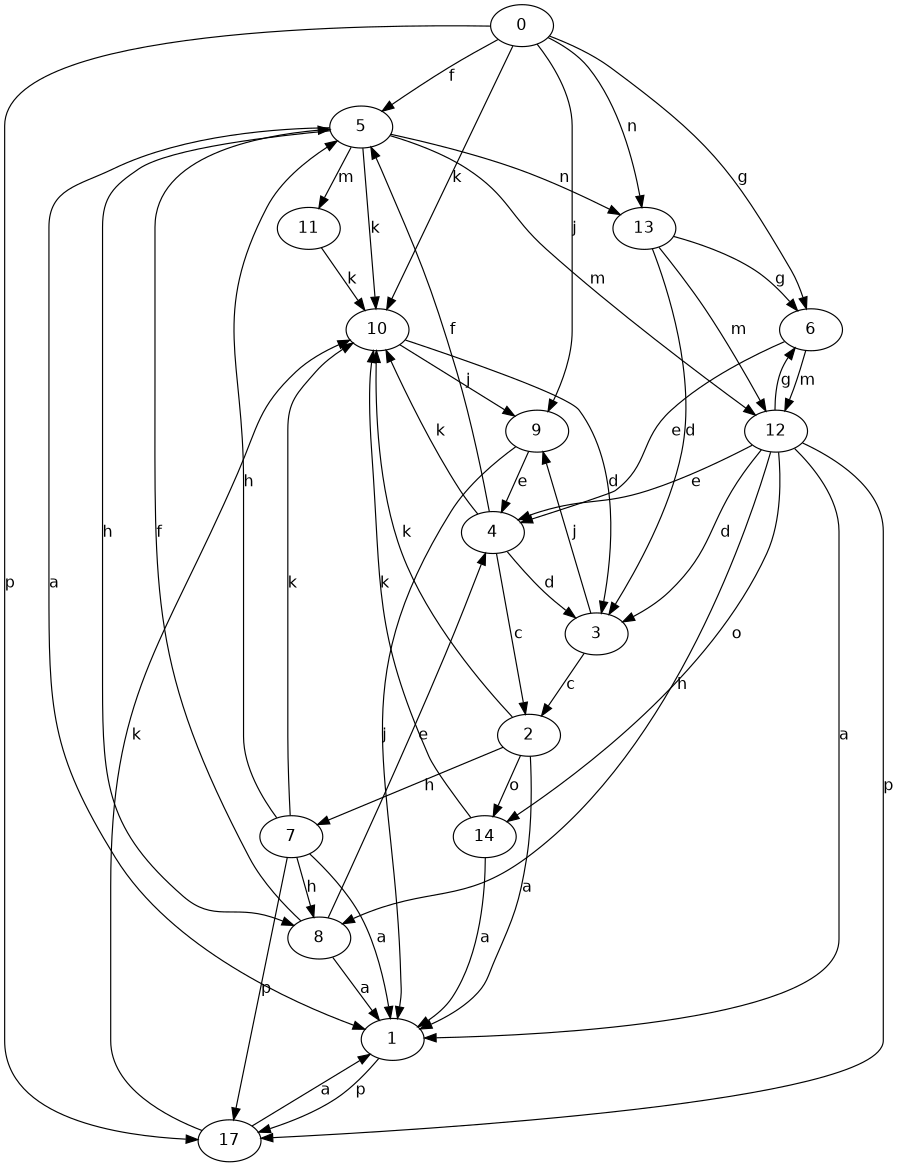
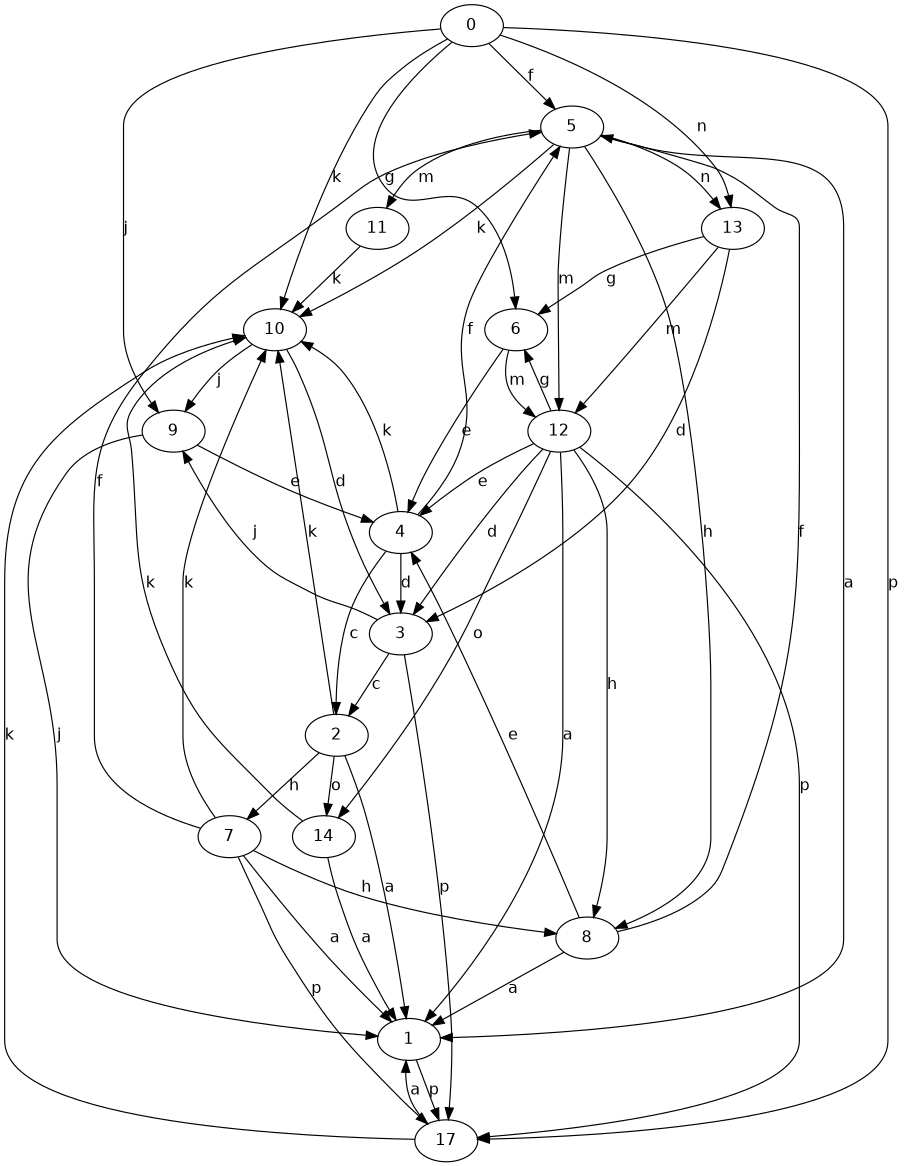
(249, 482) -> (100, 482)
none -> (438, 880)
